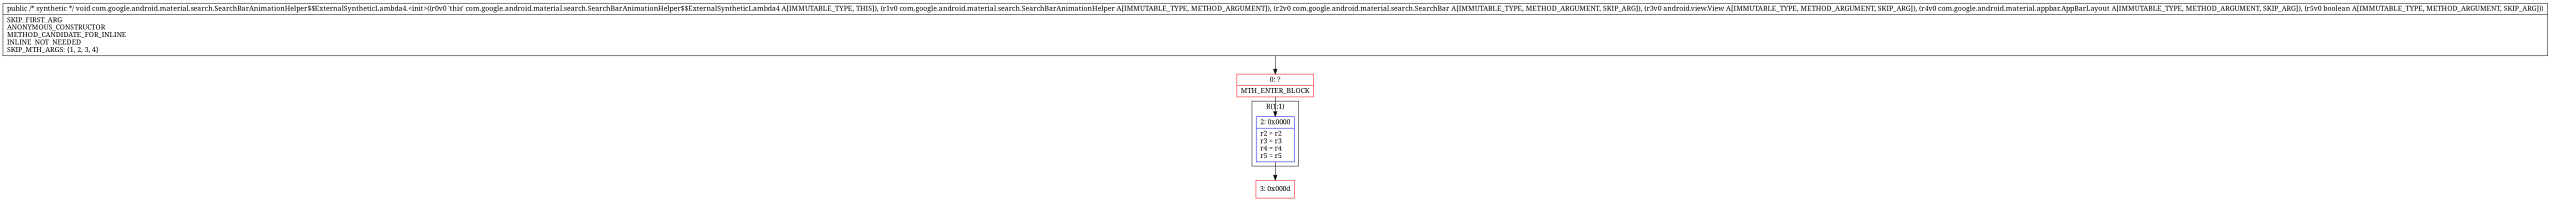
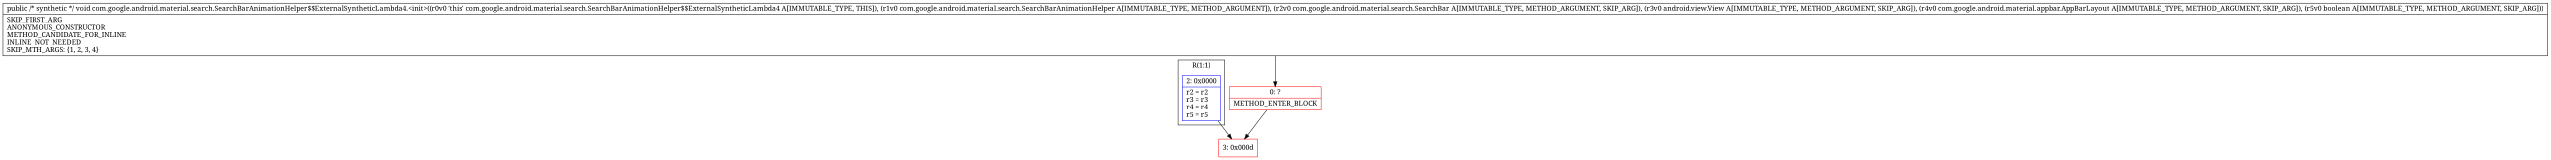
(1275, 91) -> (1275, 104)
(1275, 104) -> (1257, 122)
